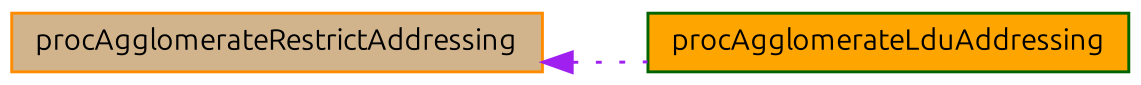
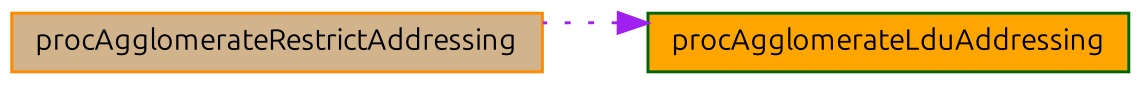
(610, 62) -> (580, 23)
